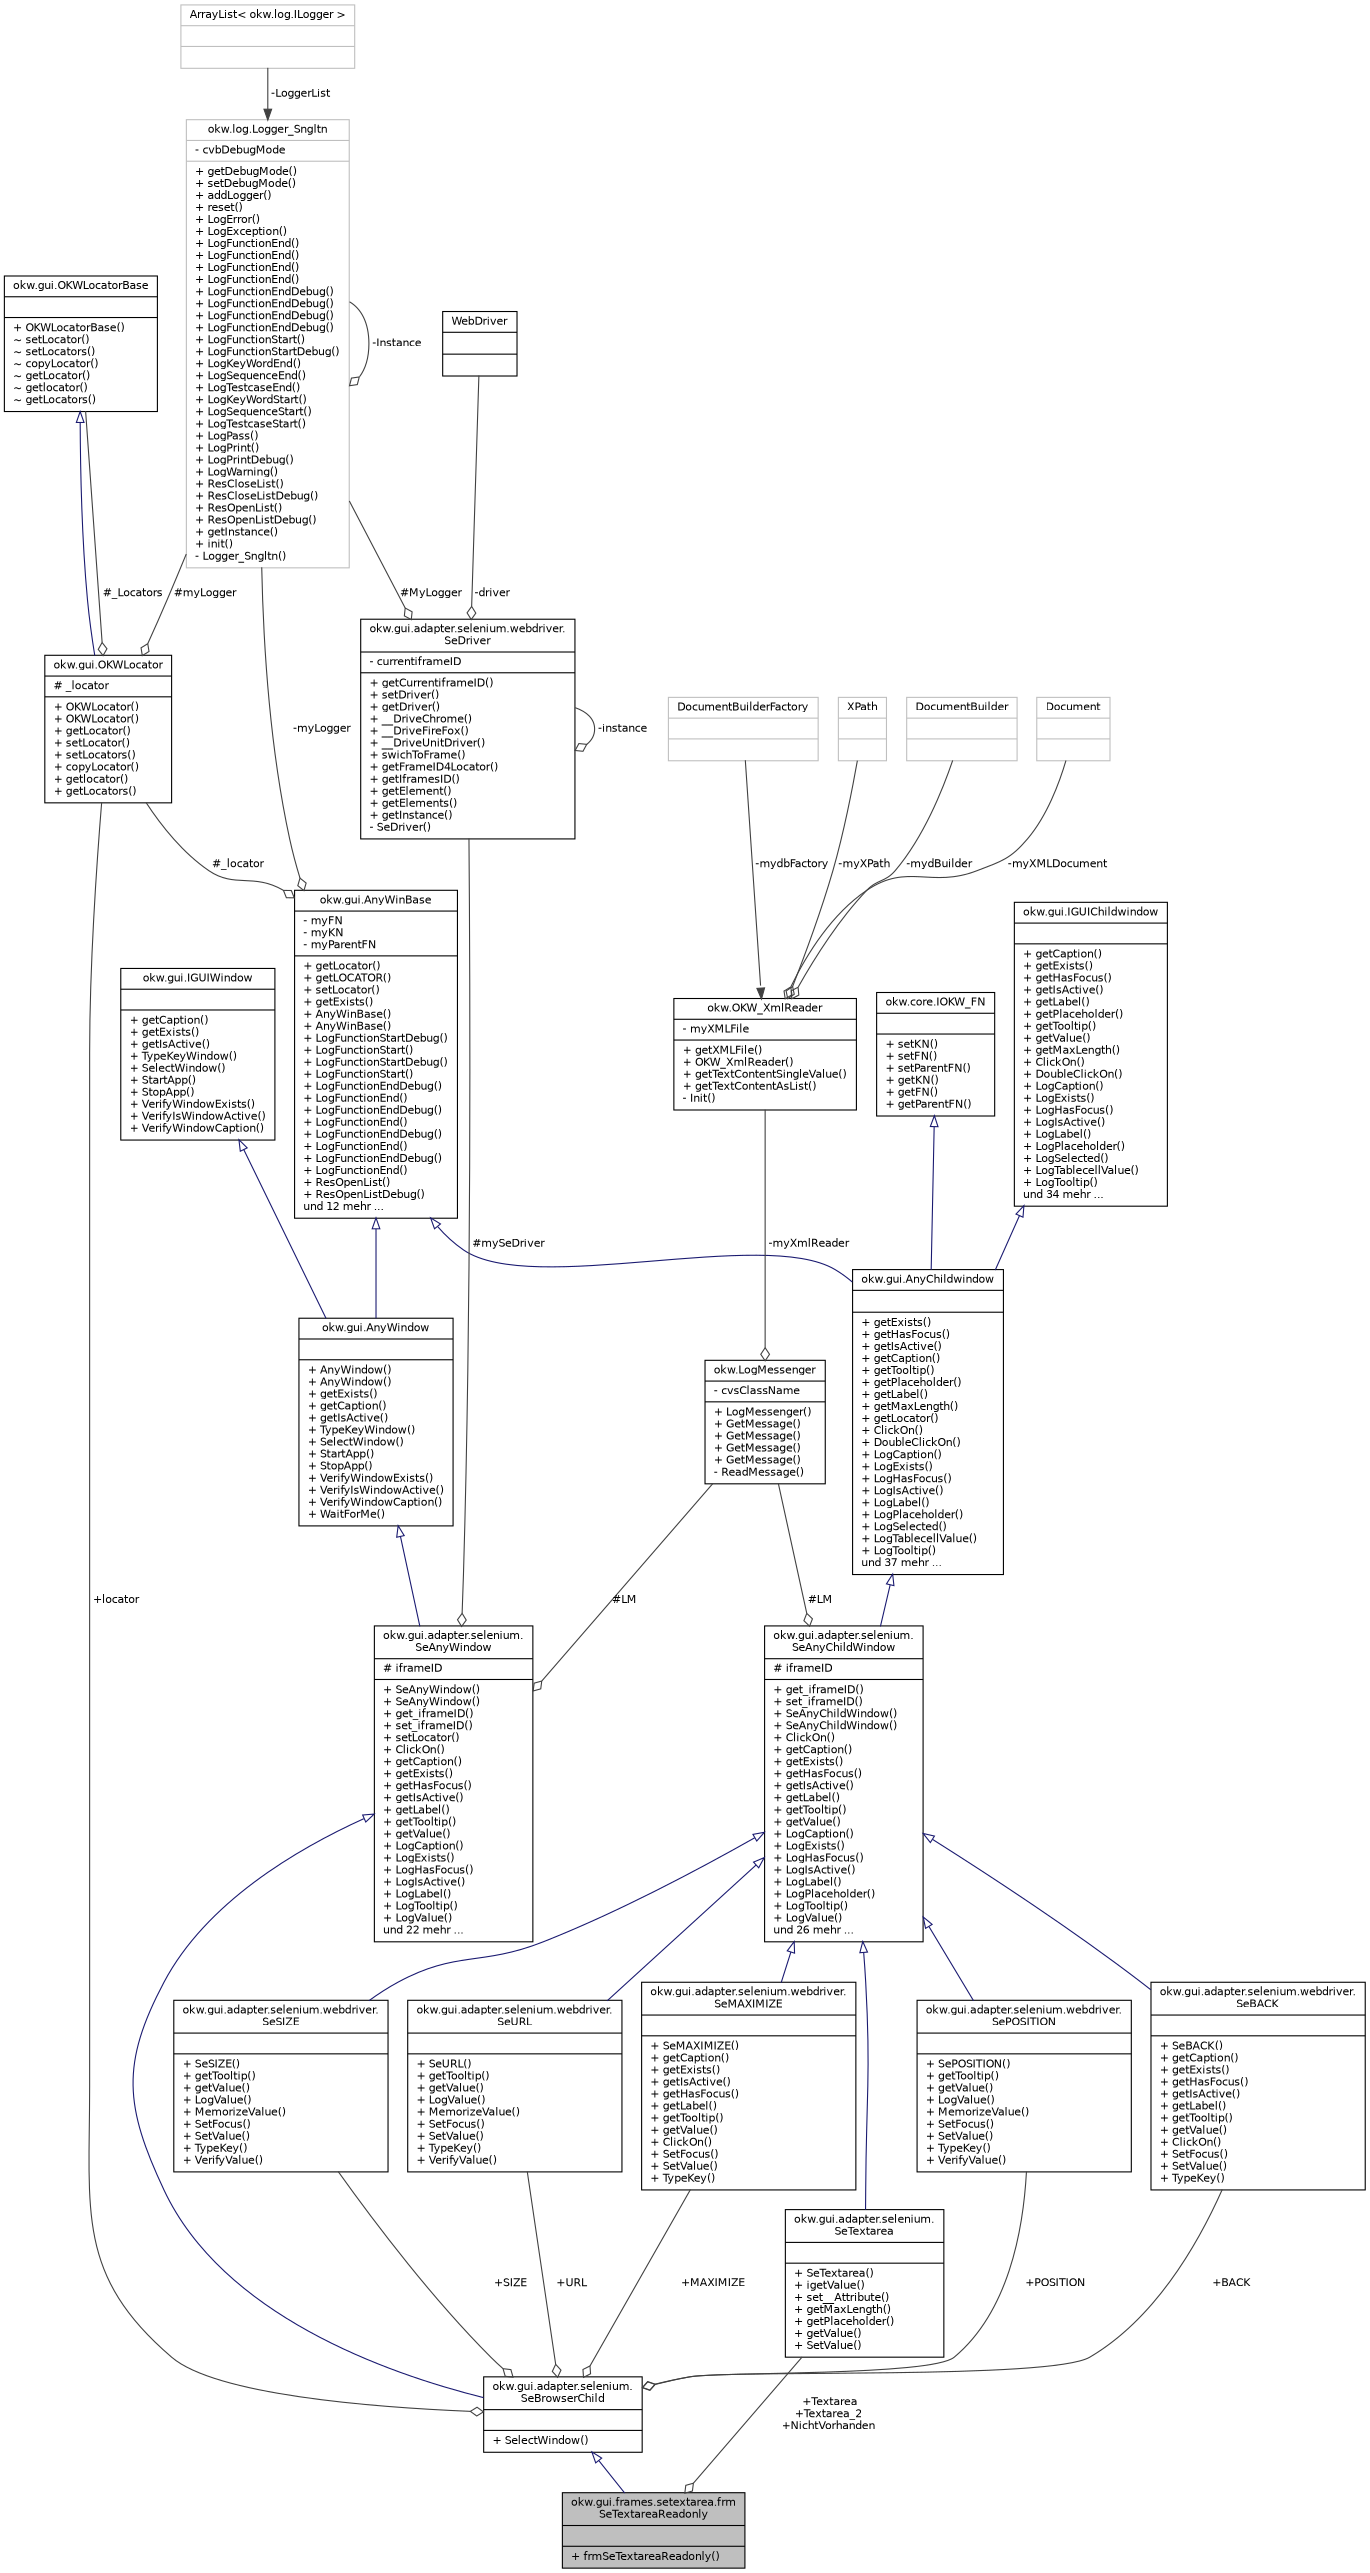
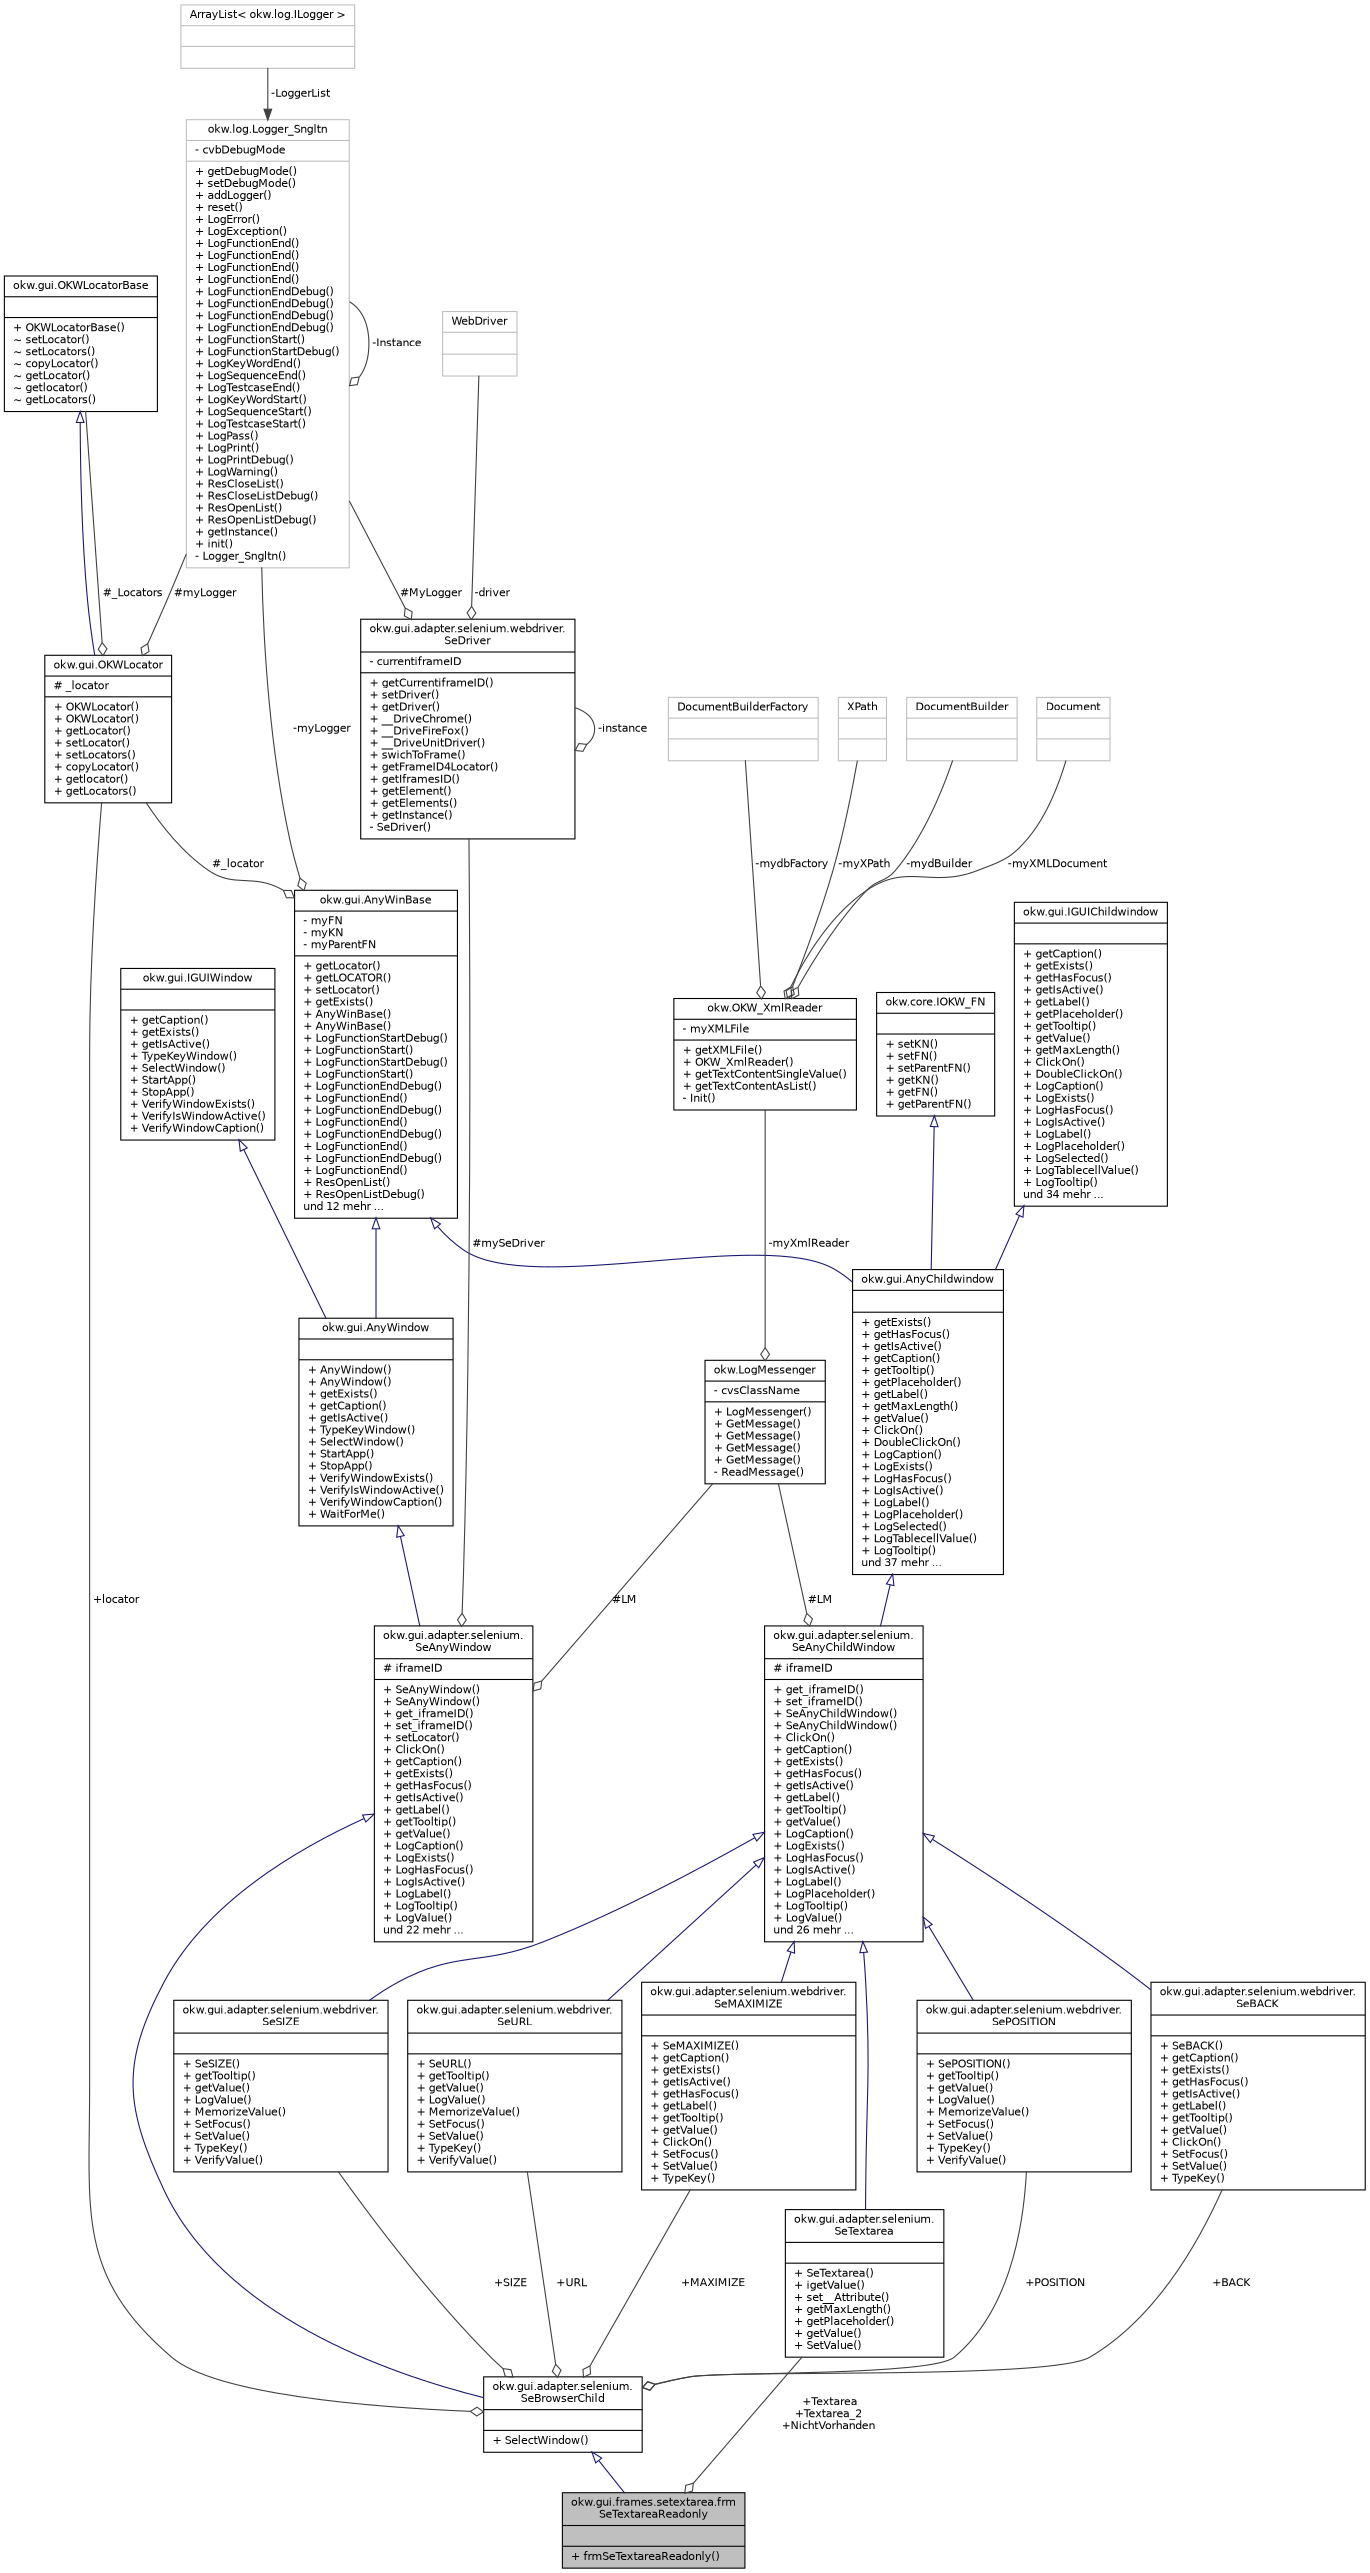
(480, 344) -> (480, 344)
(753, 873) -> (753, 873)
(900, 1419) -> (895, 1419)
